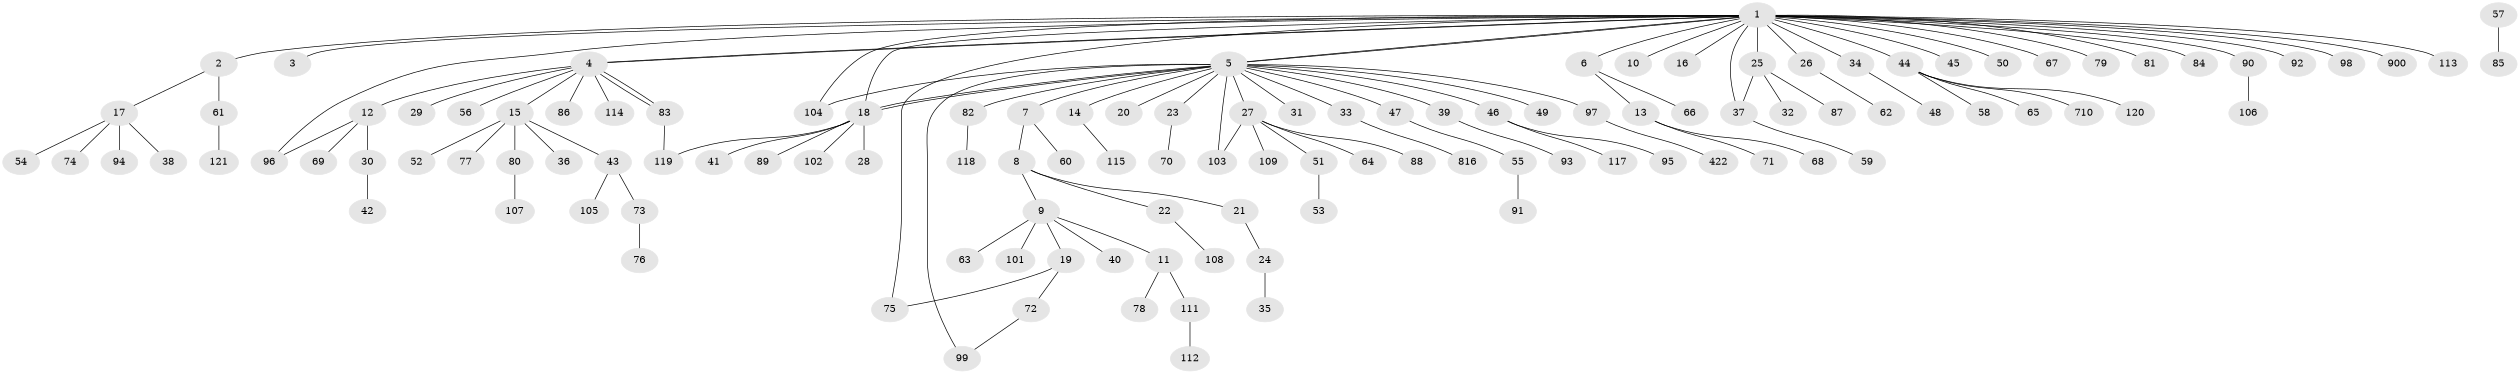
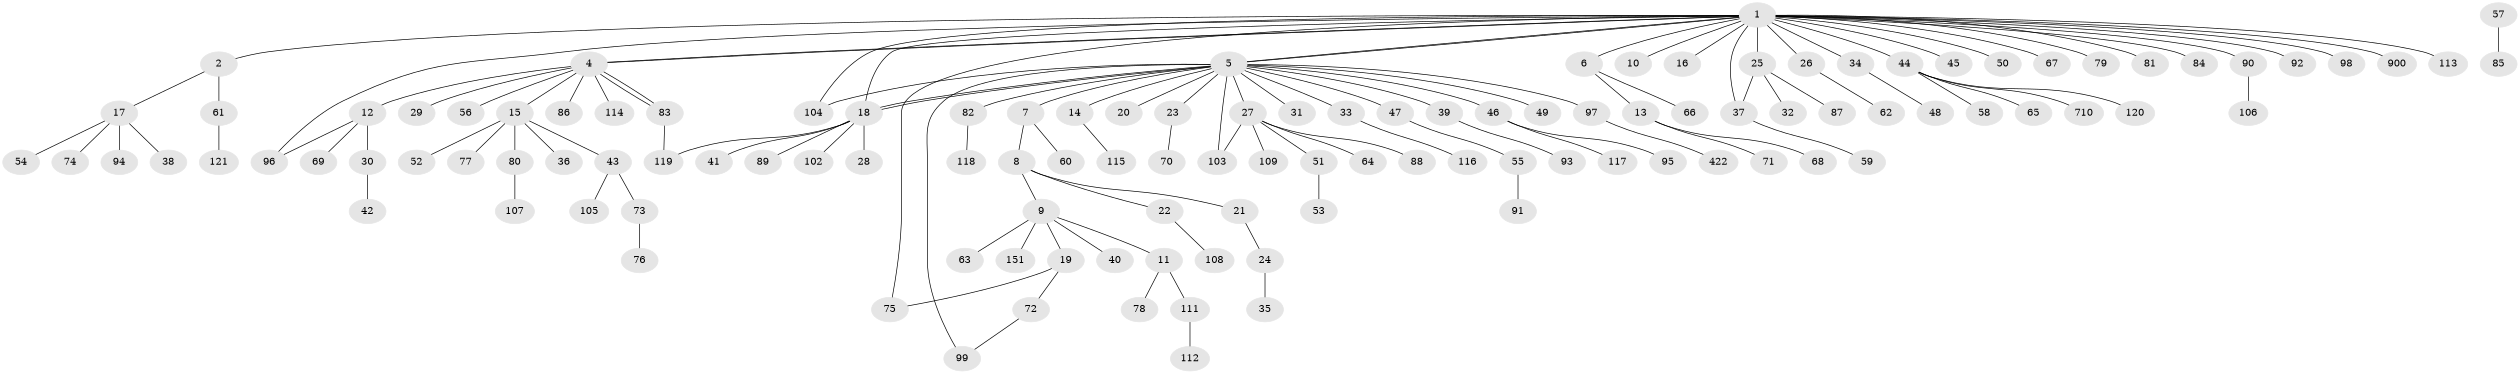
(293, 64) -> none
(1468, 162) -> (1468, 162)
(1015, 261) -> (1015, 261)
